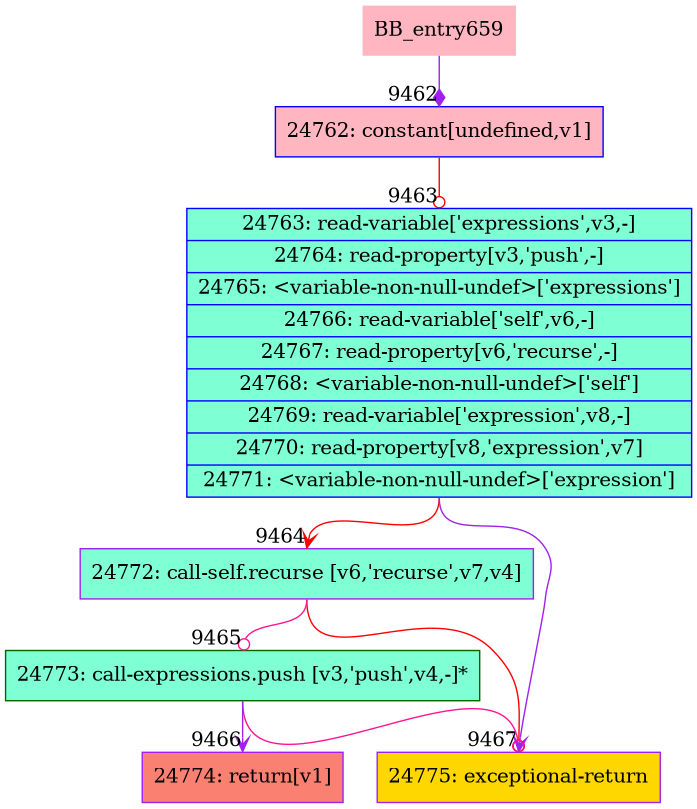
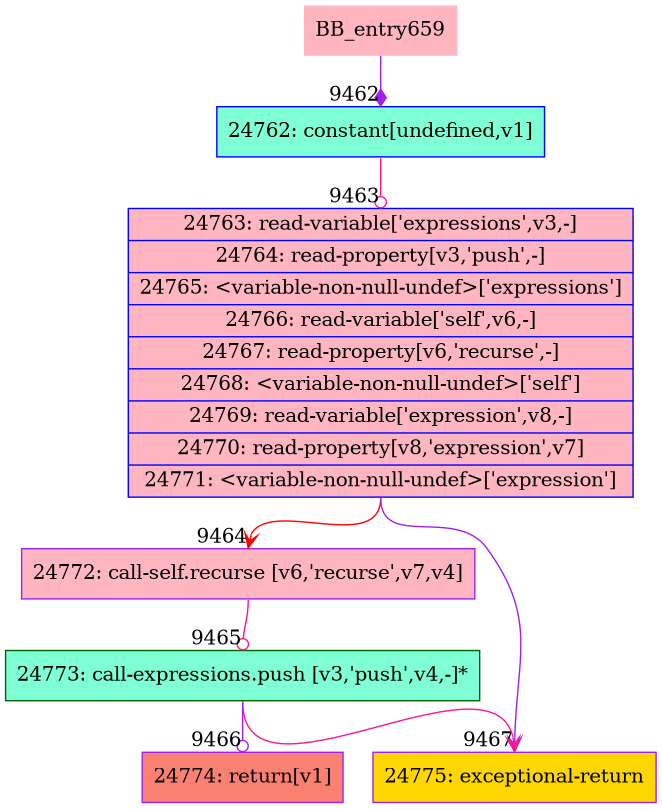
(439, 132) -> (381, 132)
(439, 177) -> (381, 177)
(439, 353) -> (381, 353)
(307, 574) -> (248, 574)
(439, 629) -> none
(243, 728) -> (243, 728)
(375, 728) -> (372, 728)
